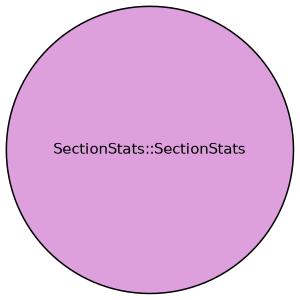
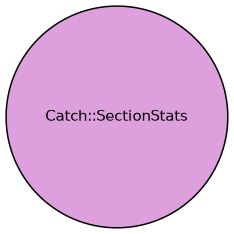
(150, 150) -> (117, 117)
